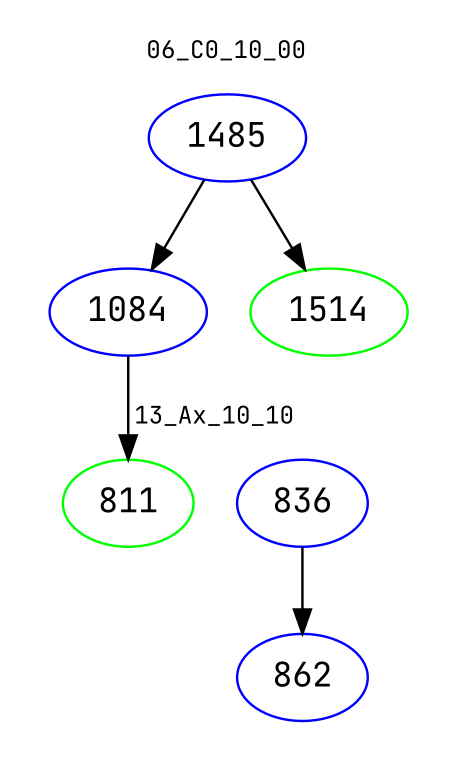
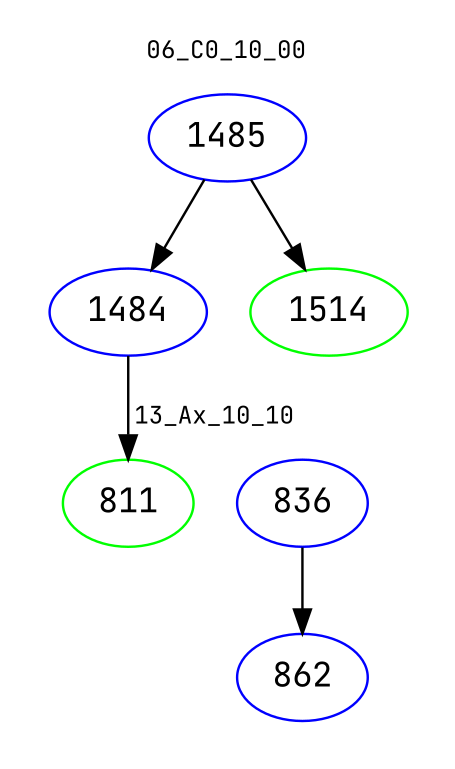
(128, 312) -> (128, 312)
